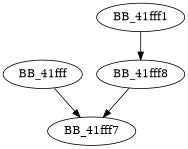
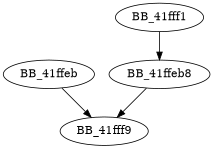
(43, 74) -> (49, 74)
(141, 74) -> (160, 74)
(92, 131) -> (104, 131)
